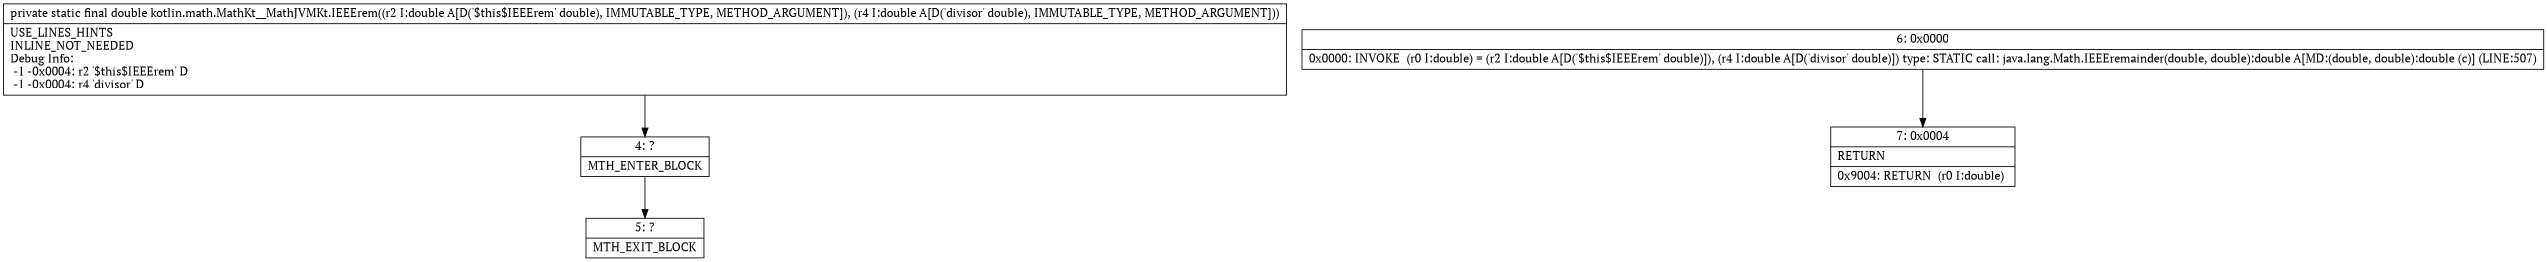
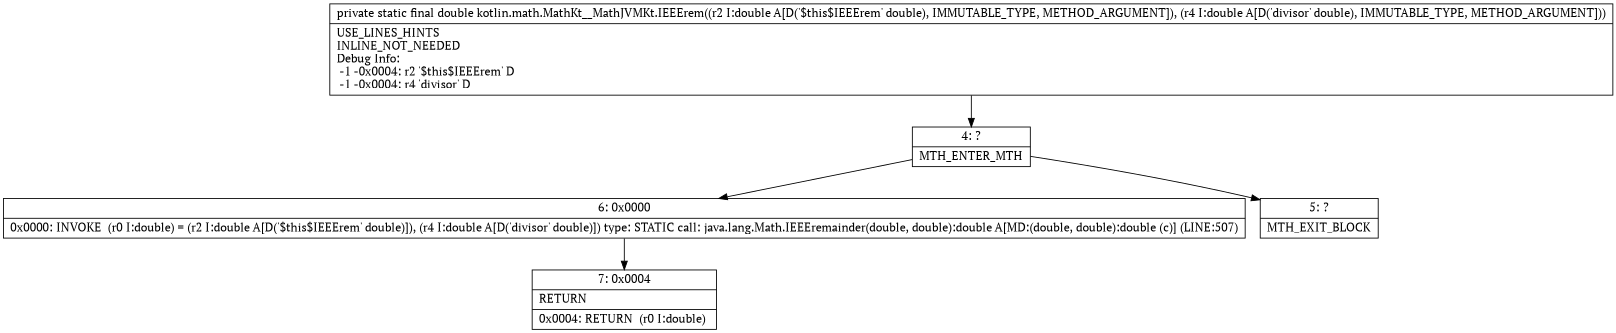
(645, 166) -> (971, 156)
(1923, 176) -> (624, 319)
none -> (820, 178)
